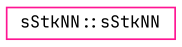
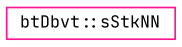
(91, 23) -> (91, 23)
